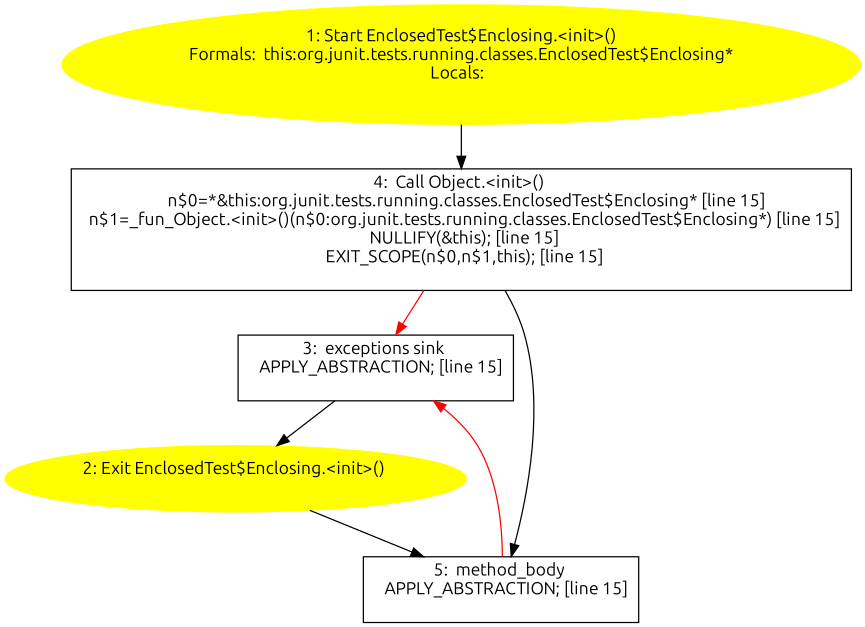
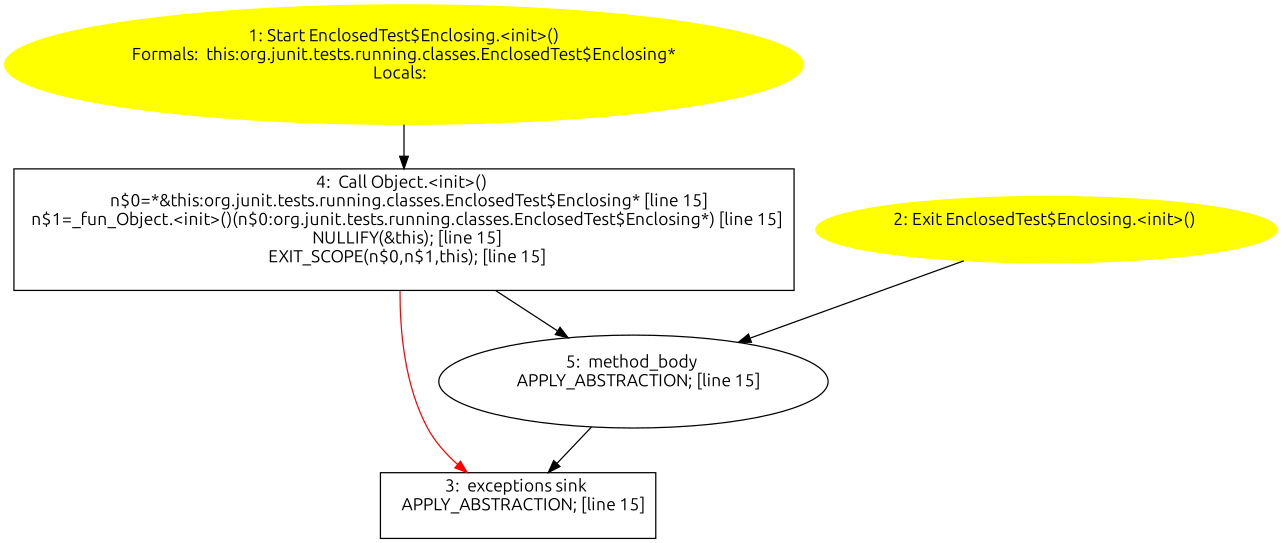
(311, 419) -> none
(491, 475) -> (574, 445)
(501, 590) -> (633, 382)
